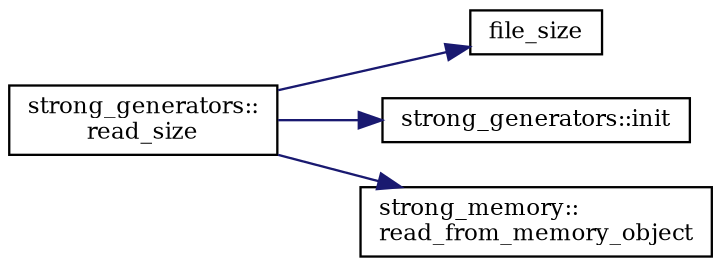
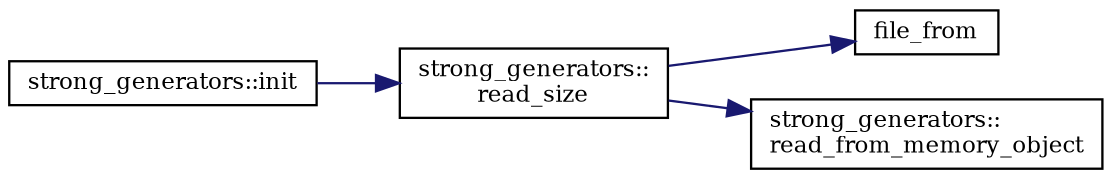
(536, 32) -> (927, 32)
(318, 120) -> (347, 83)
(536, 222) -> (927, 134)
